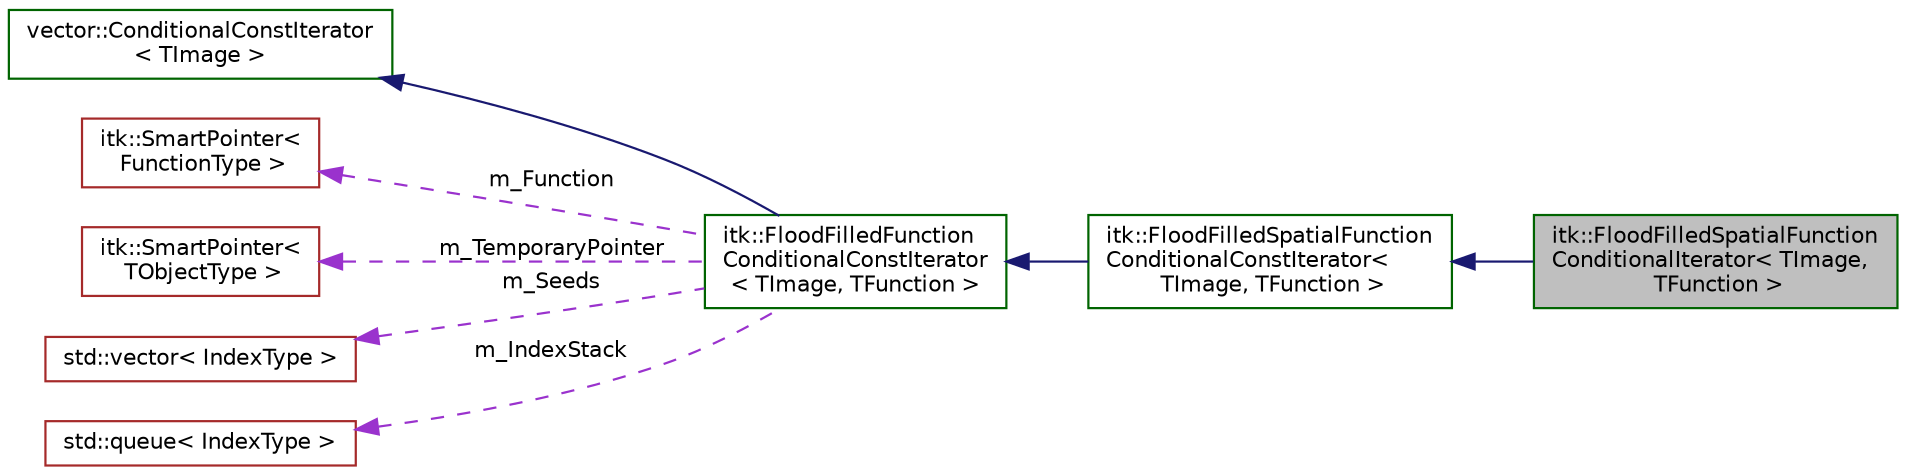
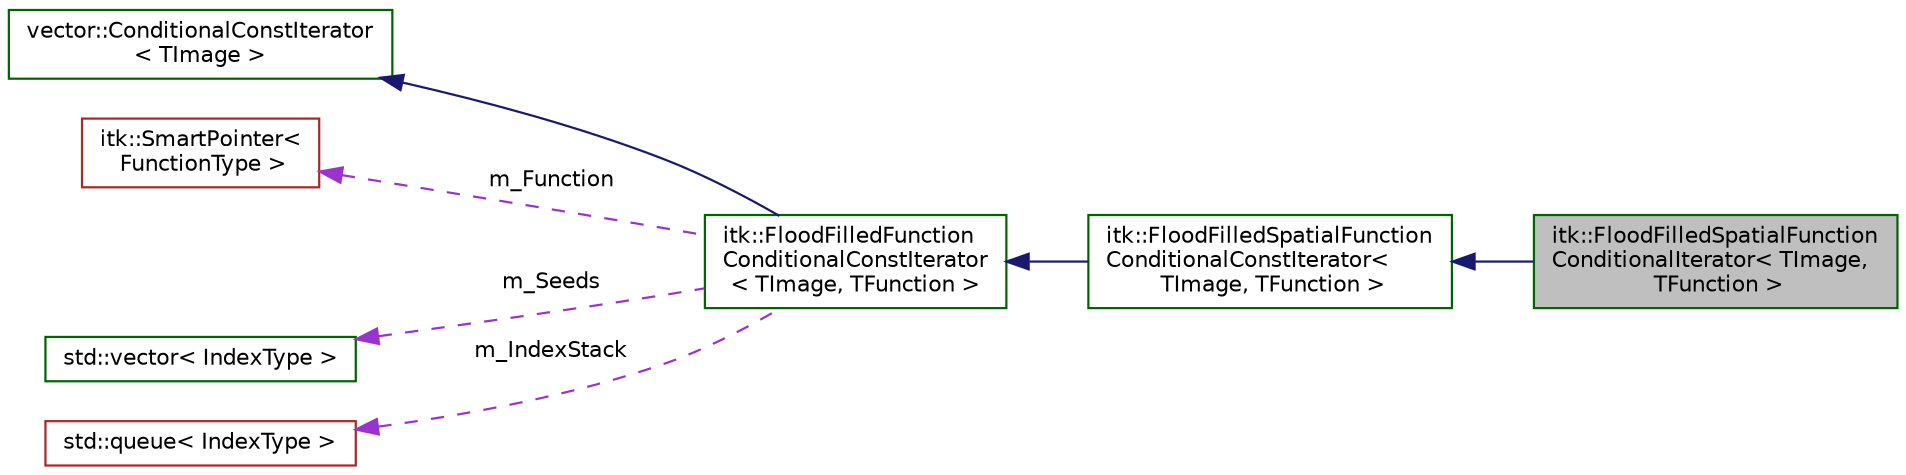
(201, 262) -> none
(201, 359) -> (201, 359)
